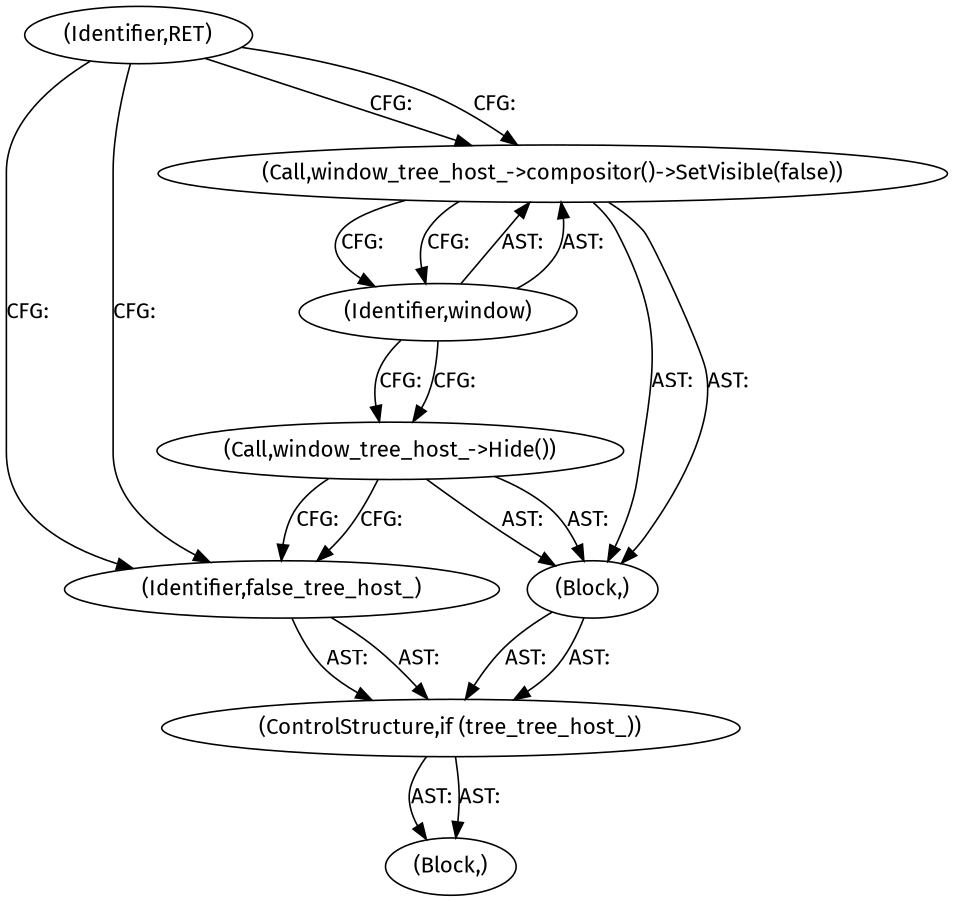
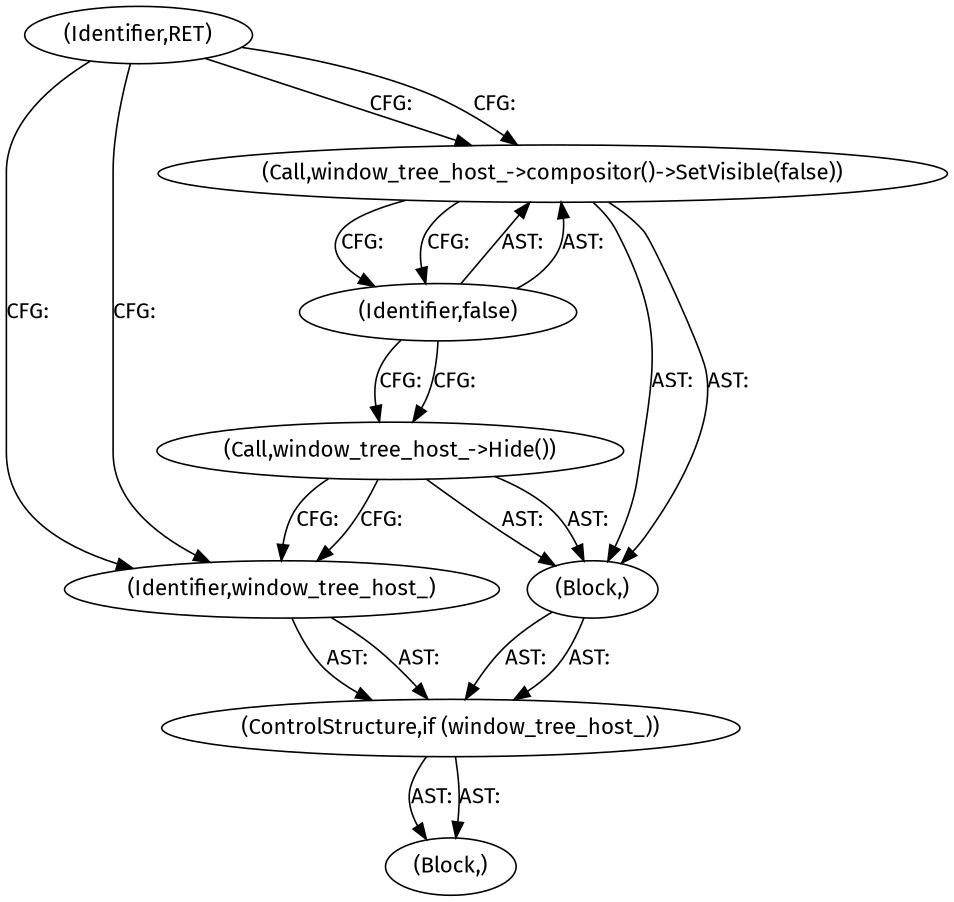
(438, 312) -> (438, 312)
(282, 589) -> (282, 589)
(451, 728) -> (451, 728)
